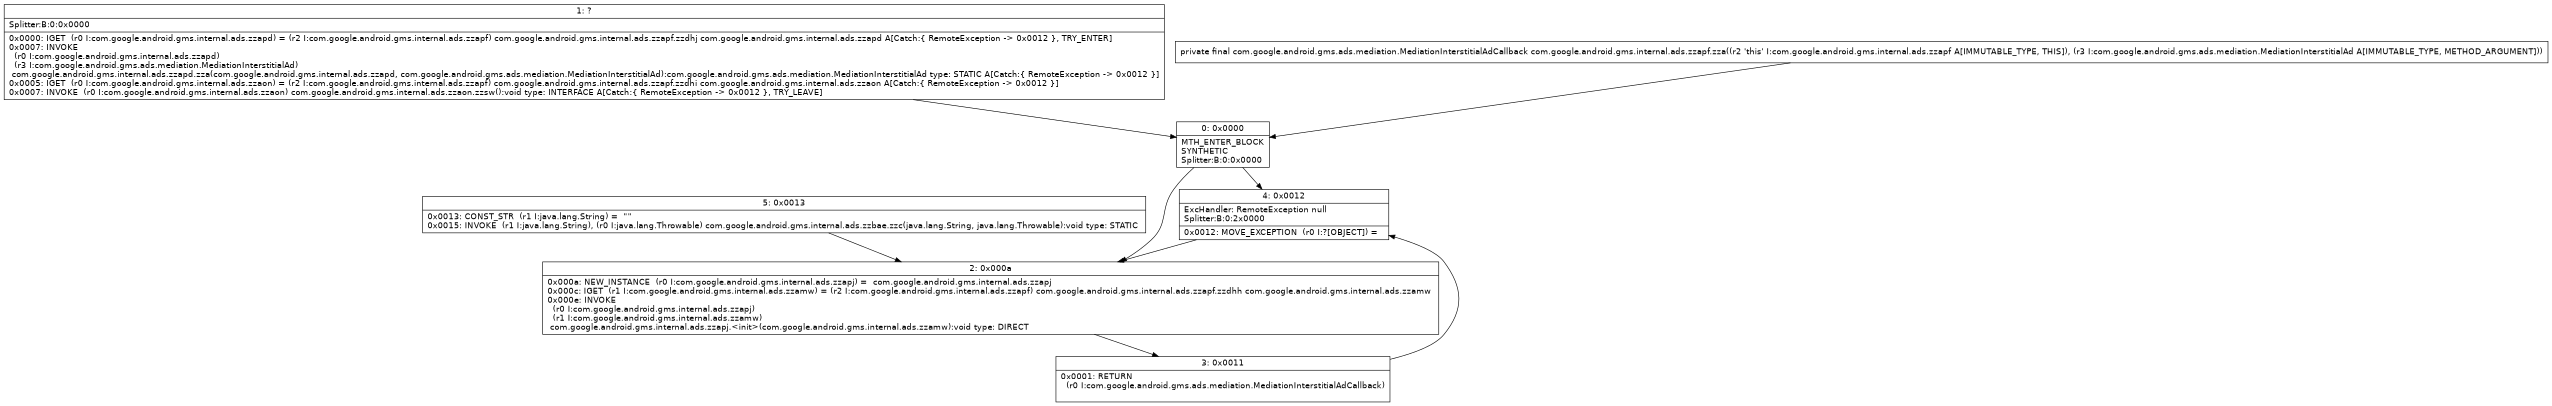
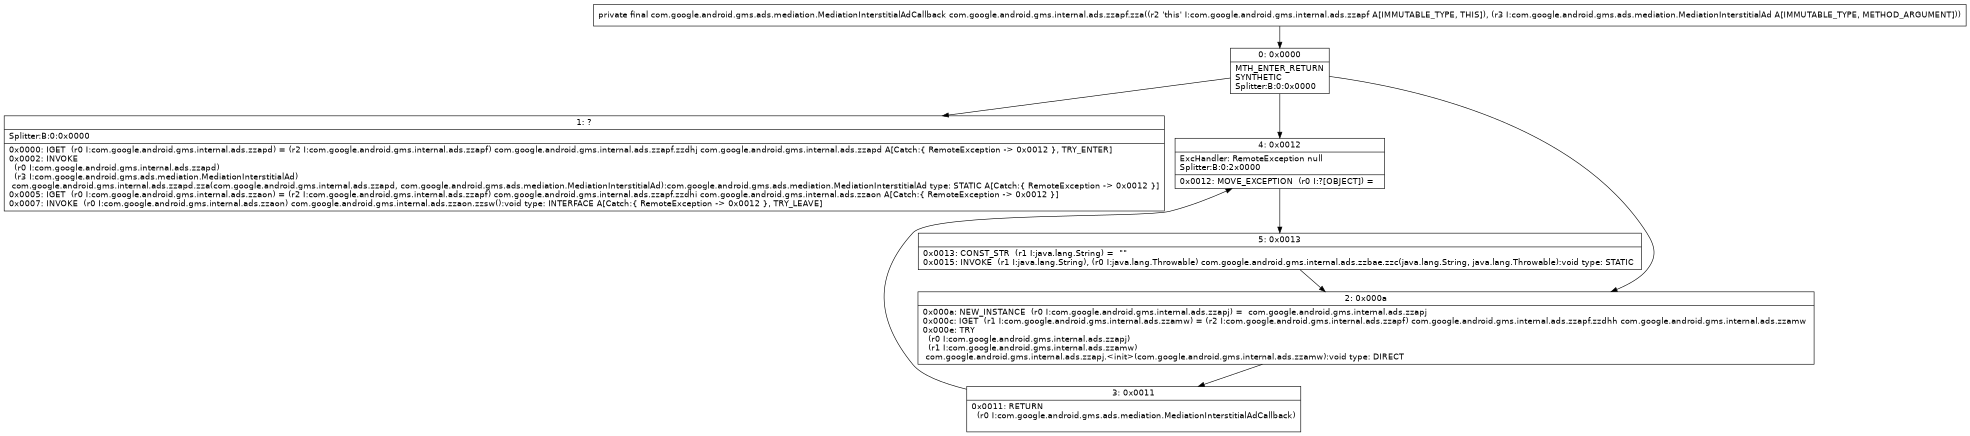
(46, 48) -> (46, 159)
(1042, 118) -> (1089, 97)
(1223, 142) -> (1280, 69)
(1160, 250) -> (1280, 208)
(585, 300) -> (952, 330)
(1100, 377) -> (1010, 407)
